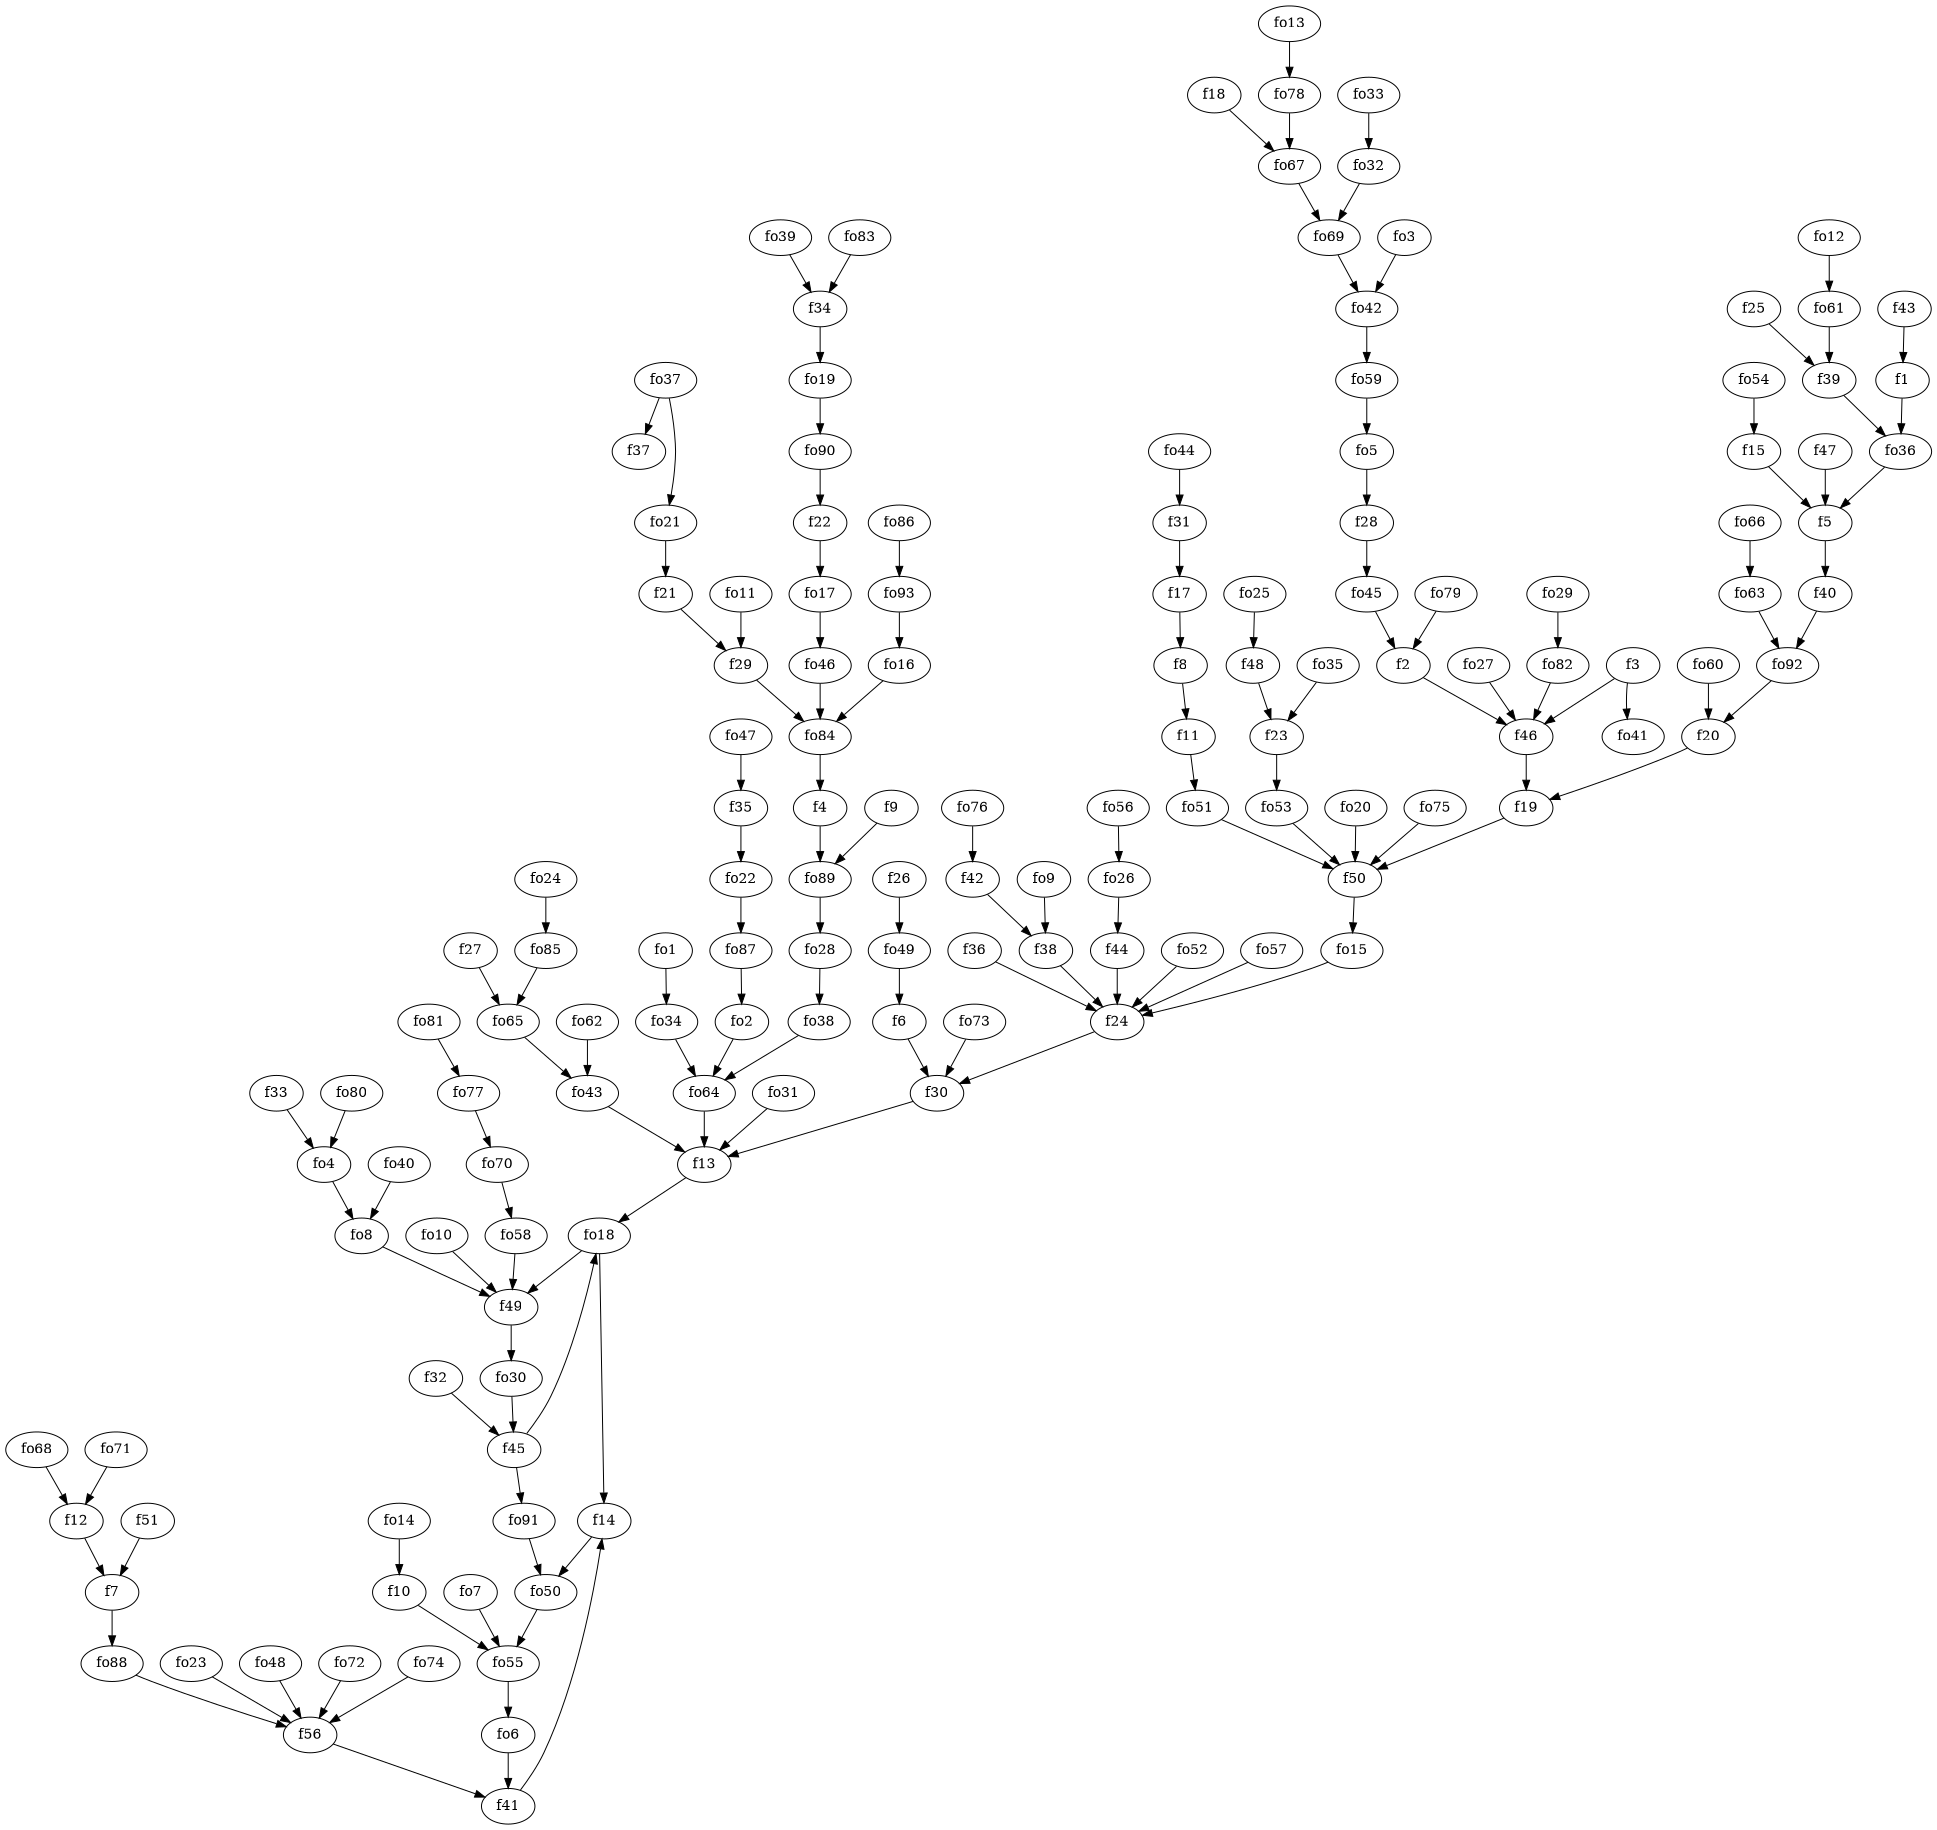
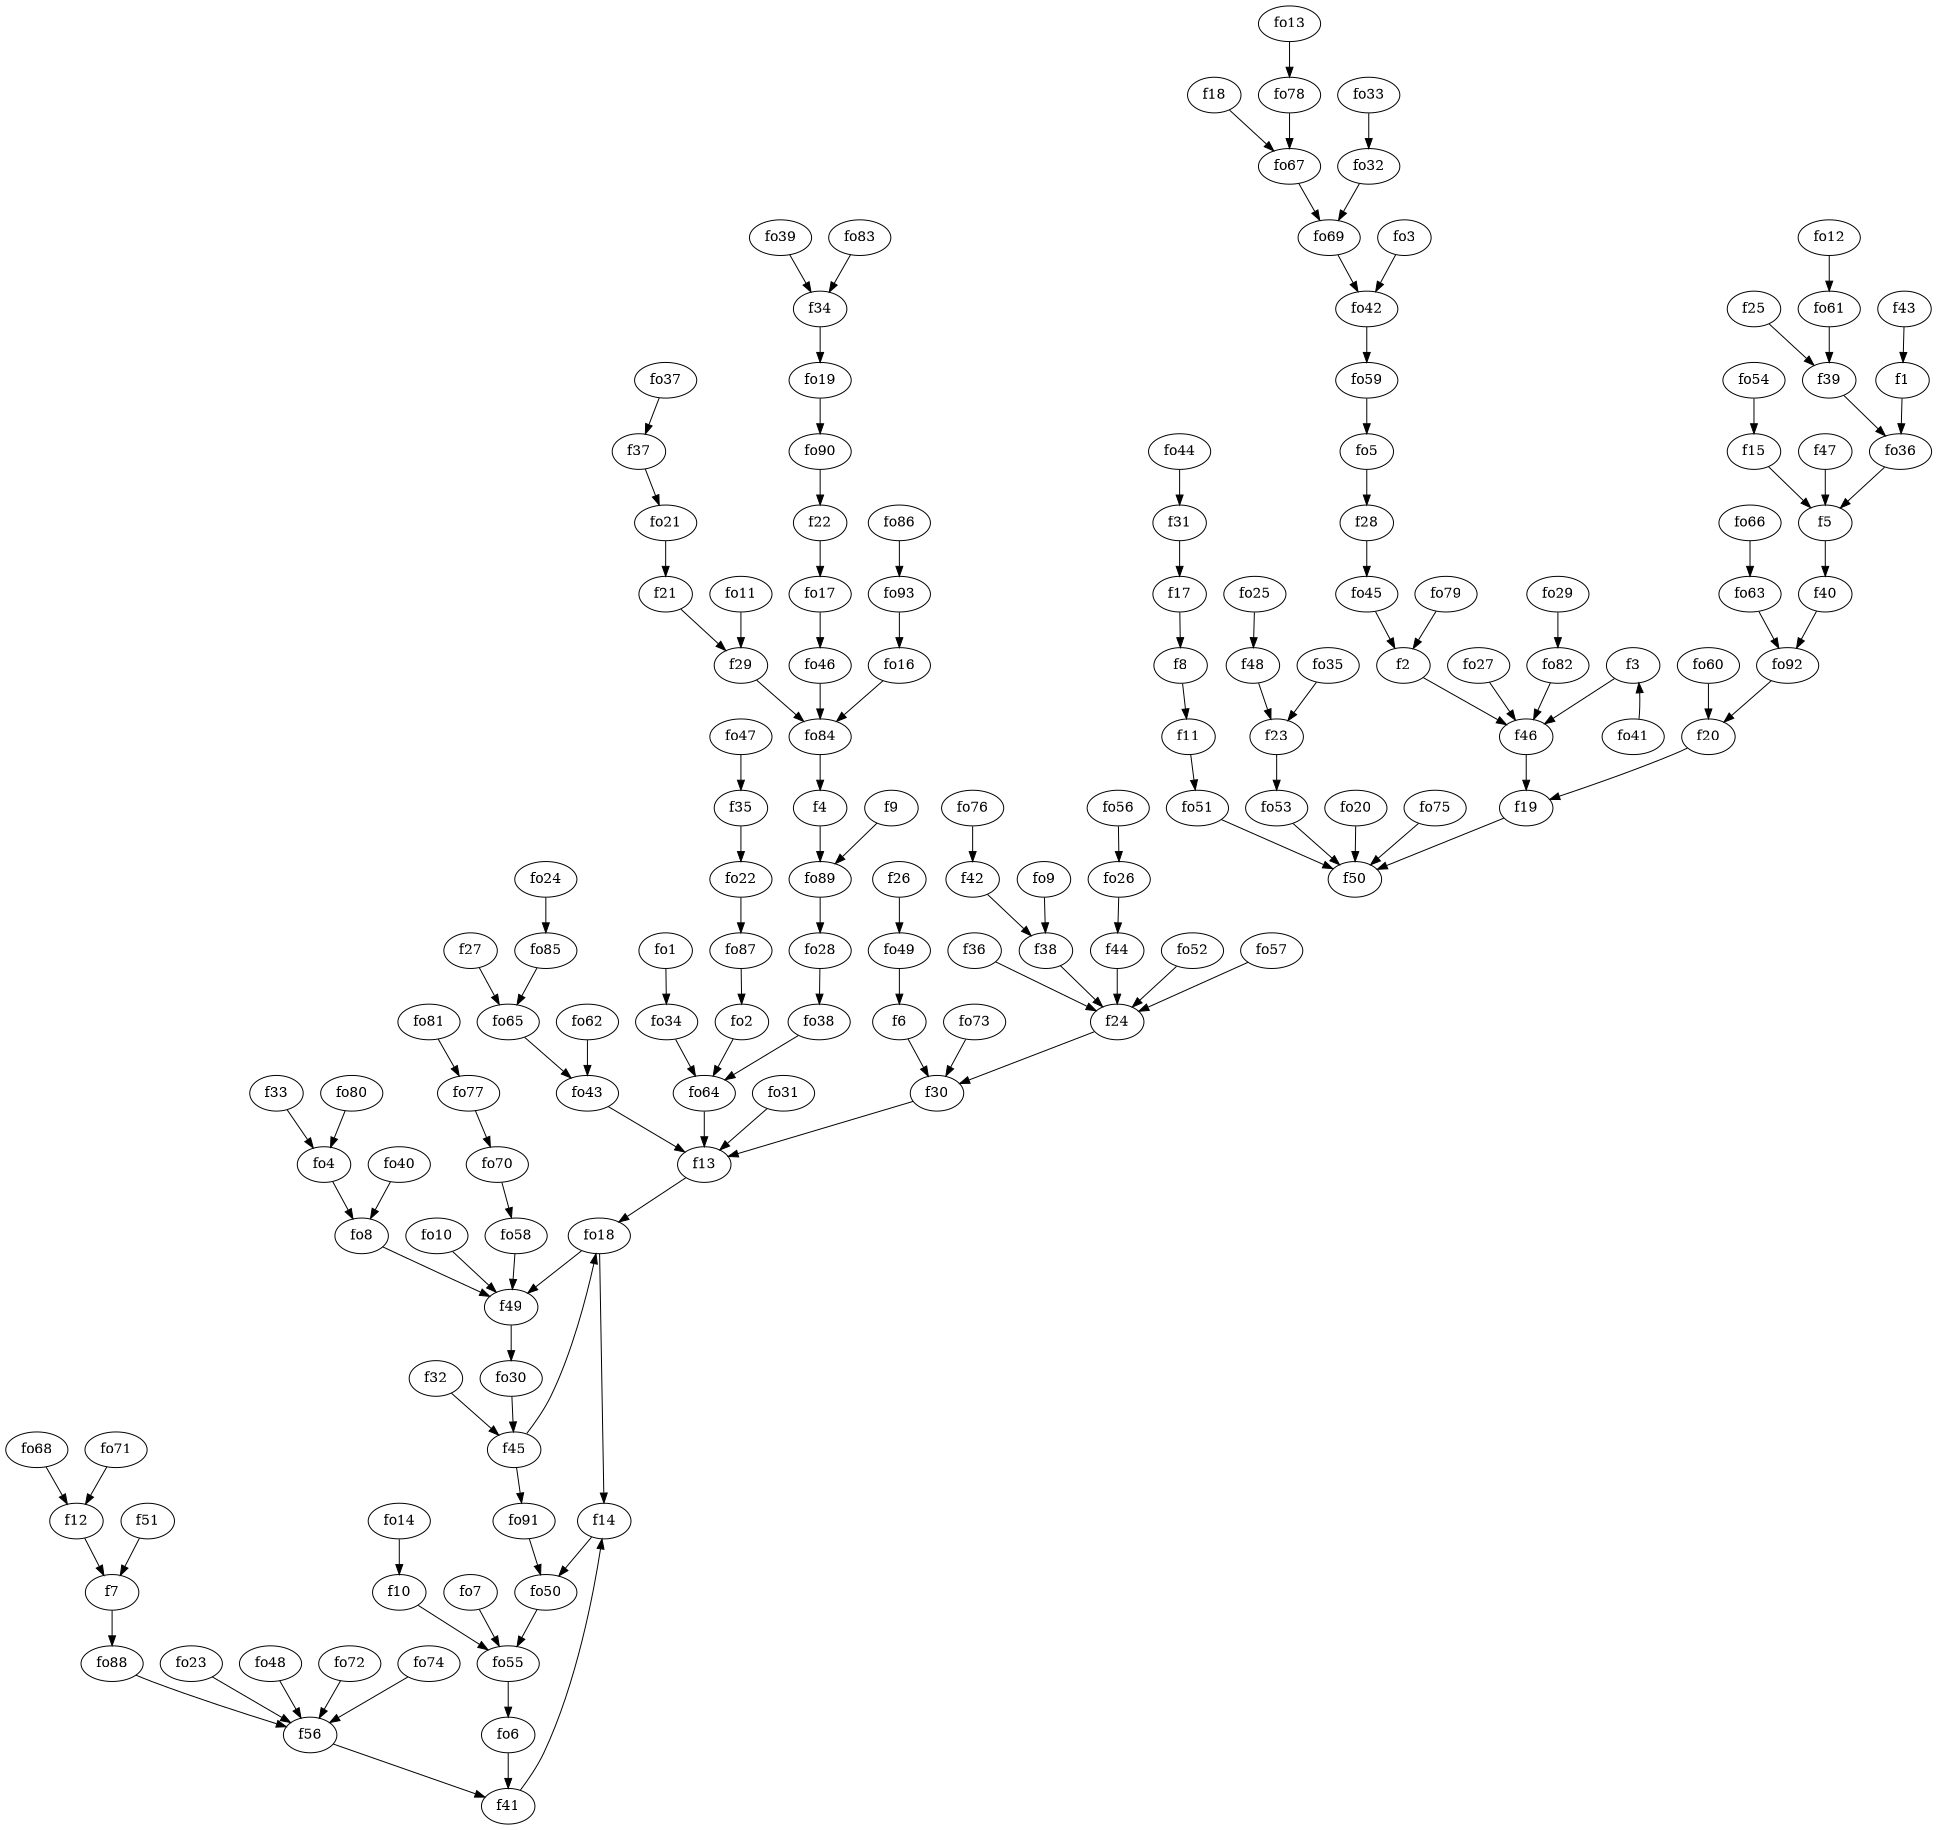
(675, 447) -> (650, 482)
(1627, 696) -> (1640, 706)
(1352, 951) -> none
